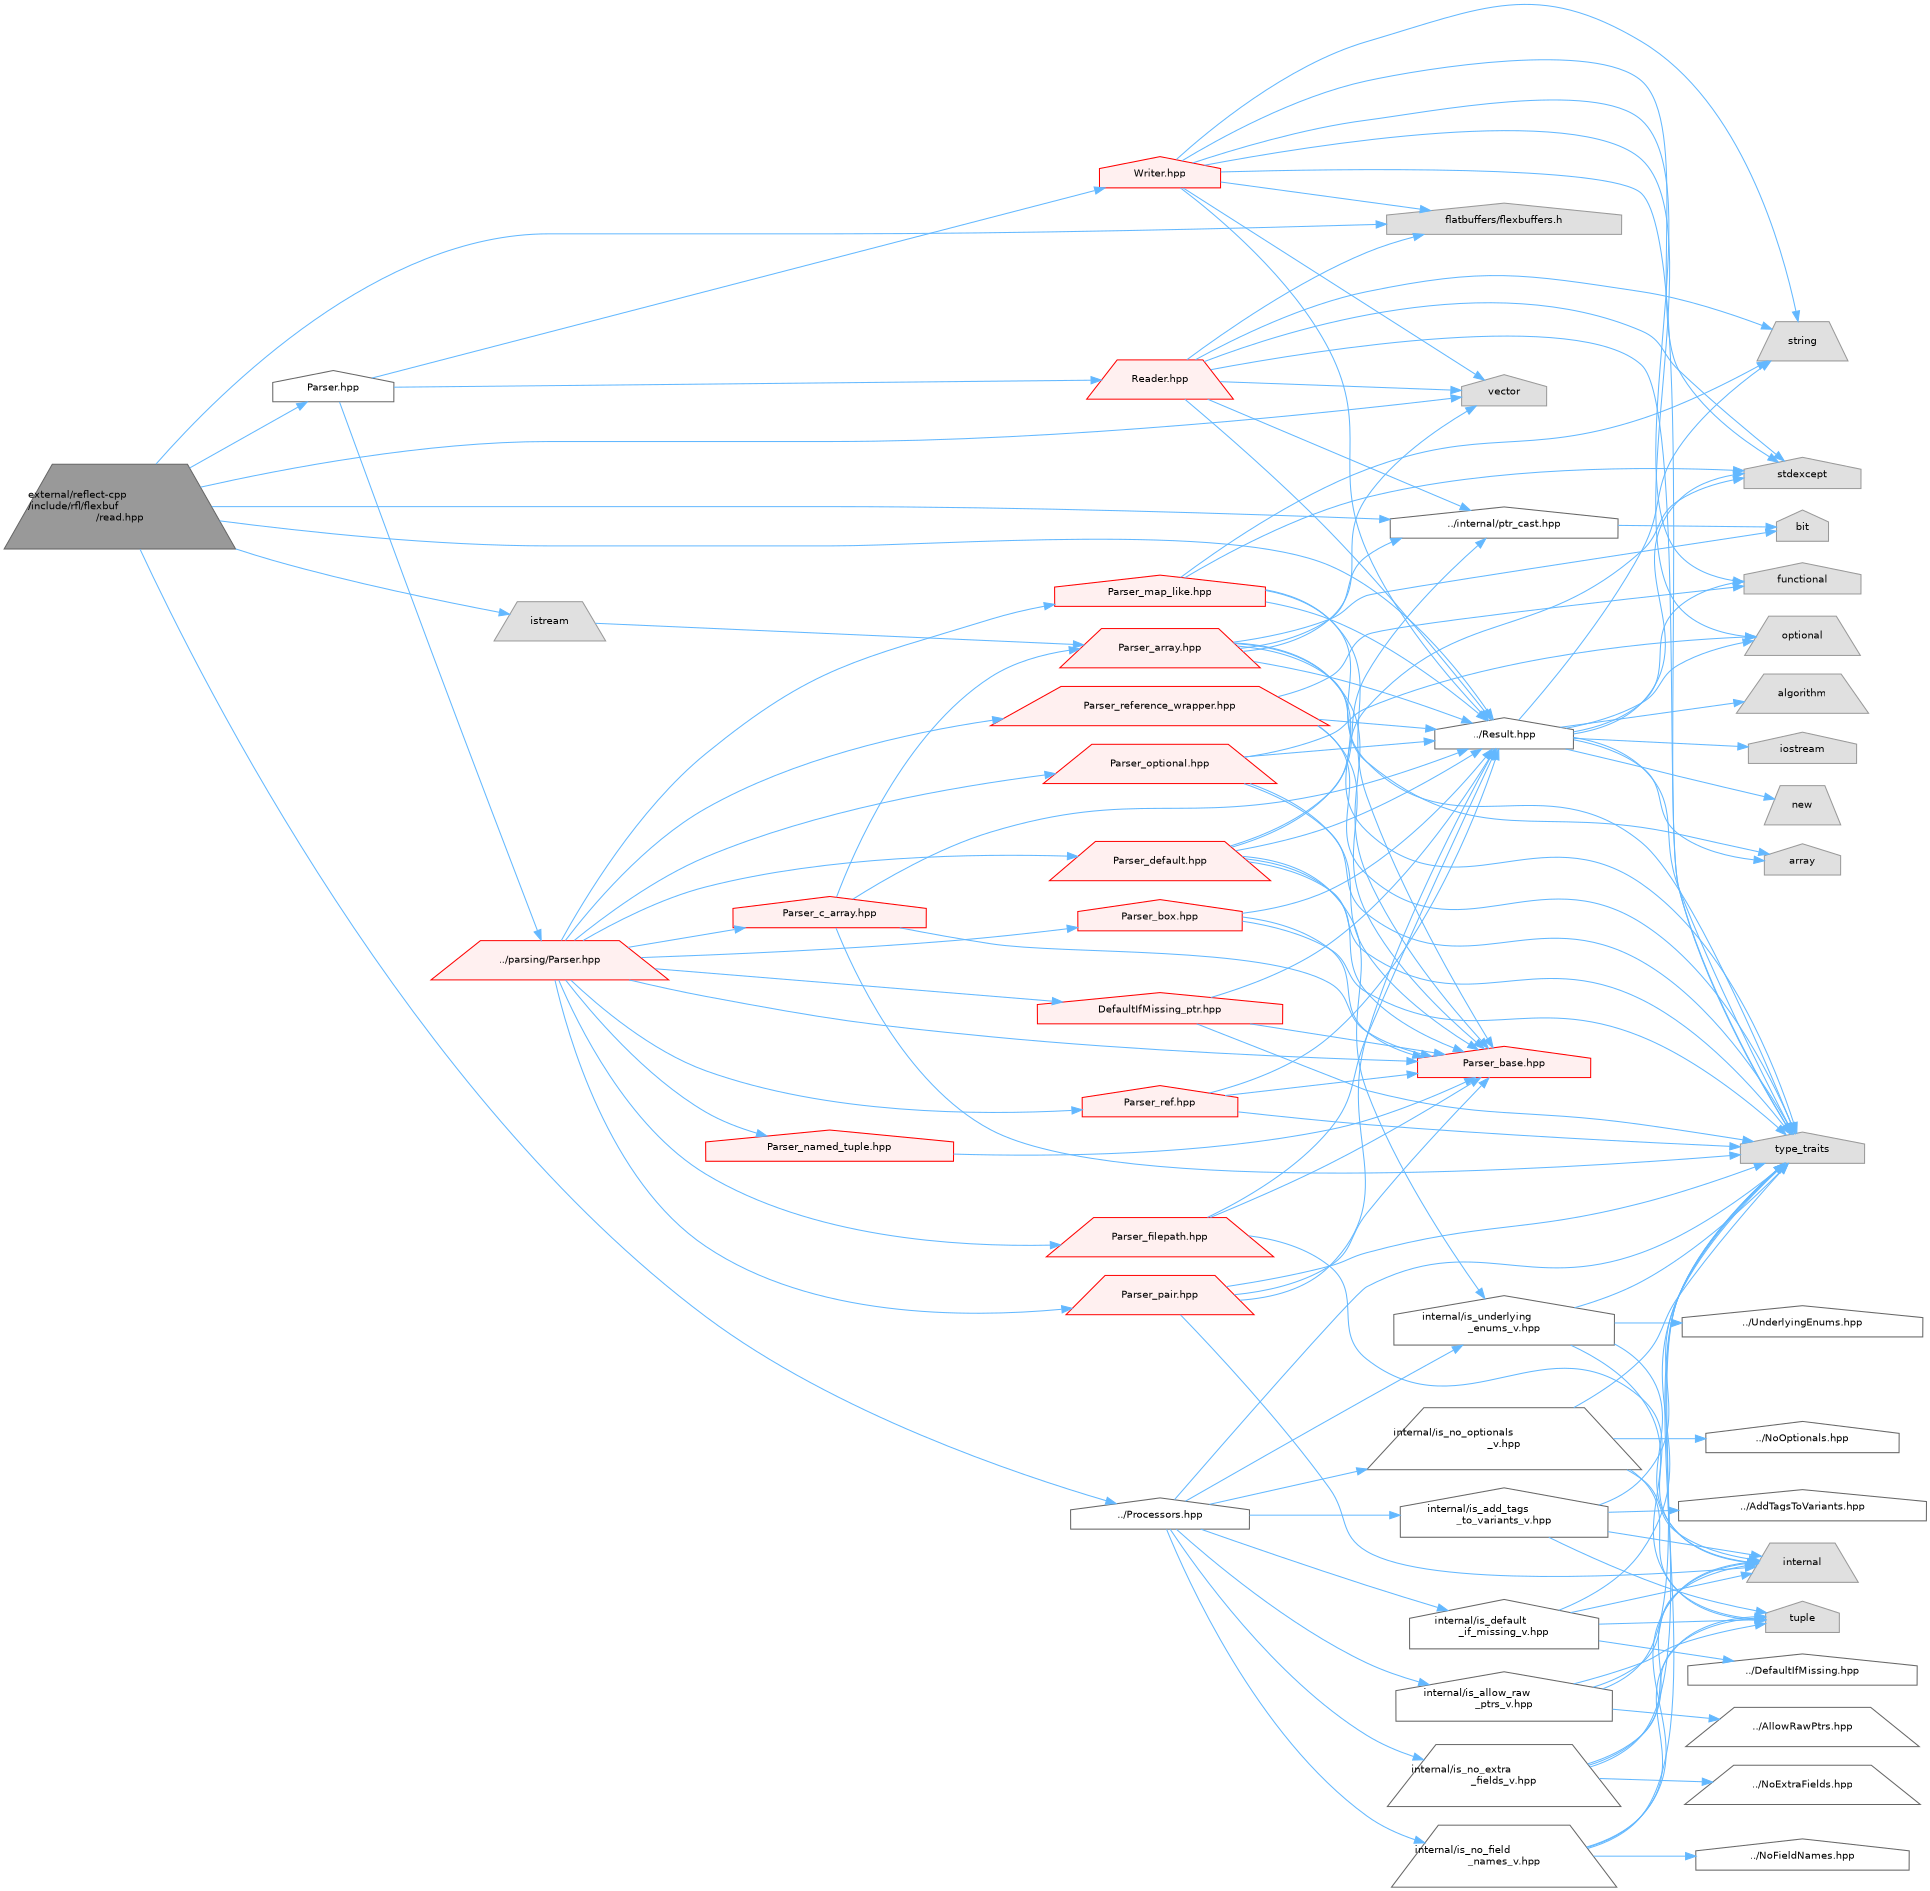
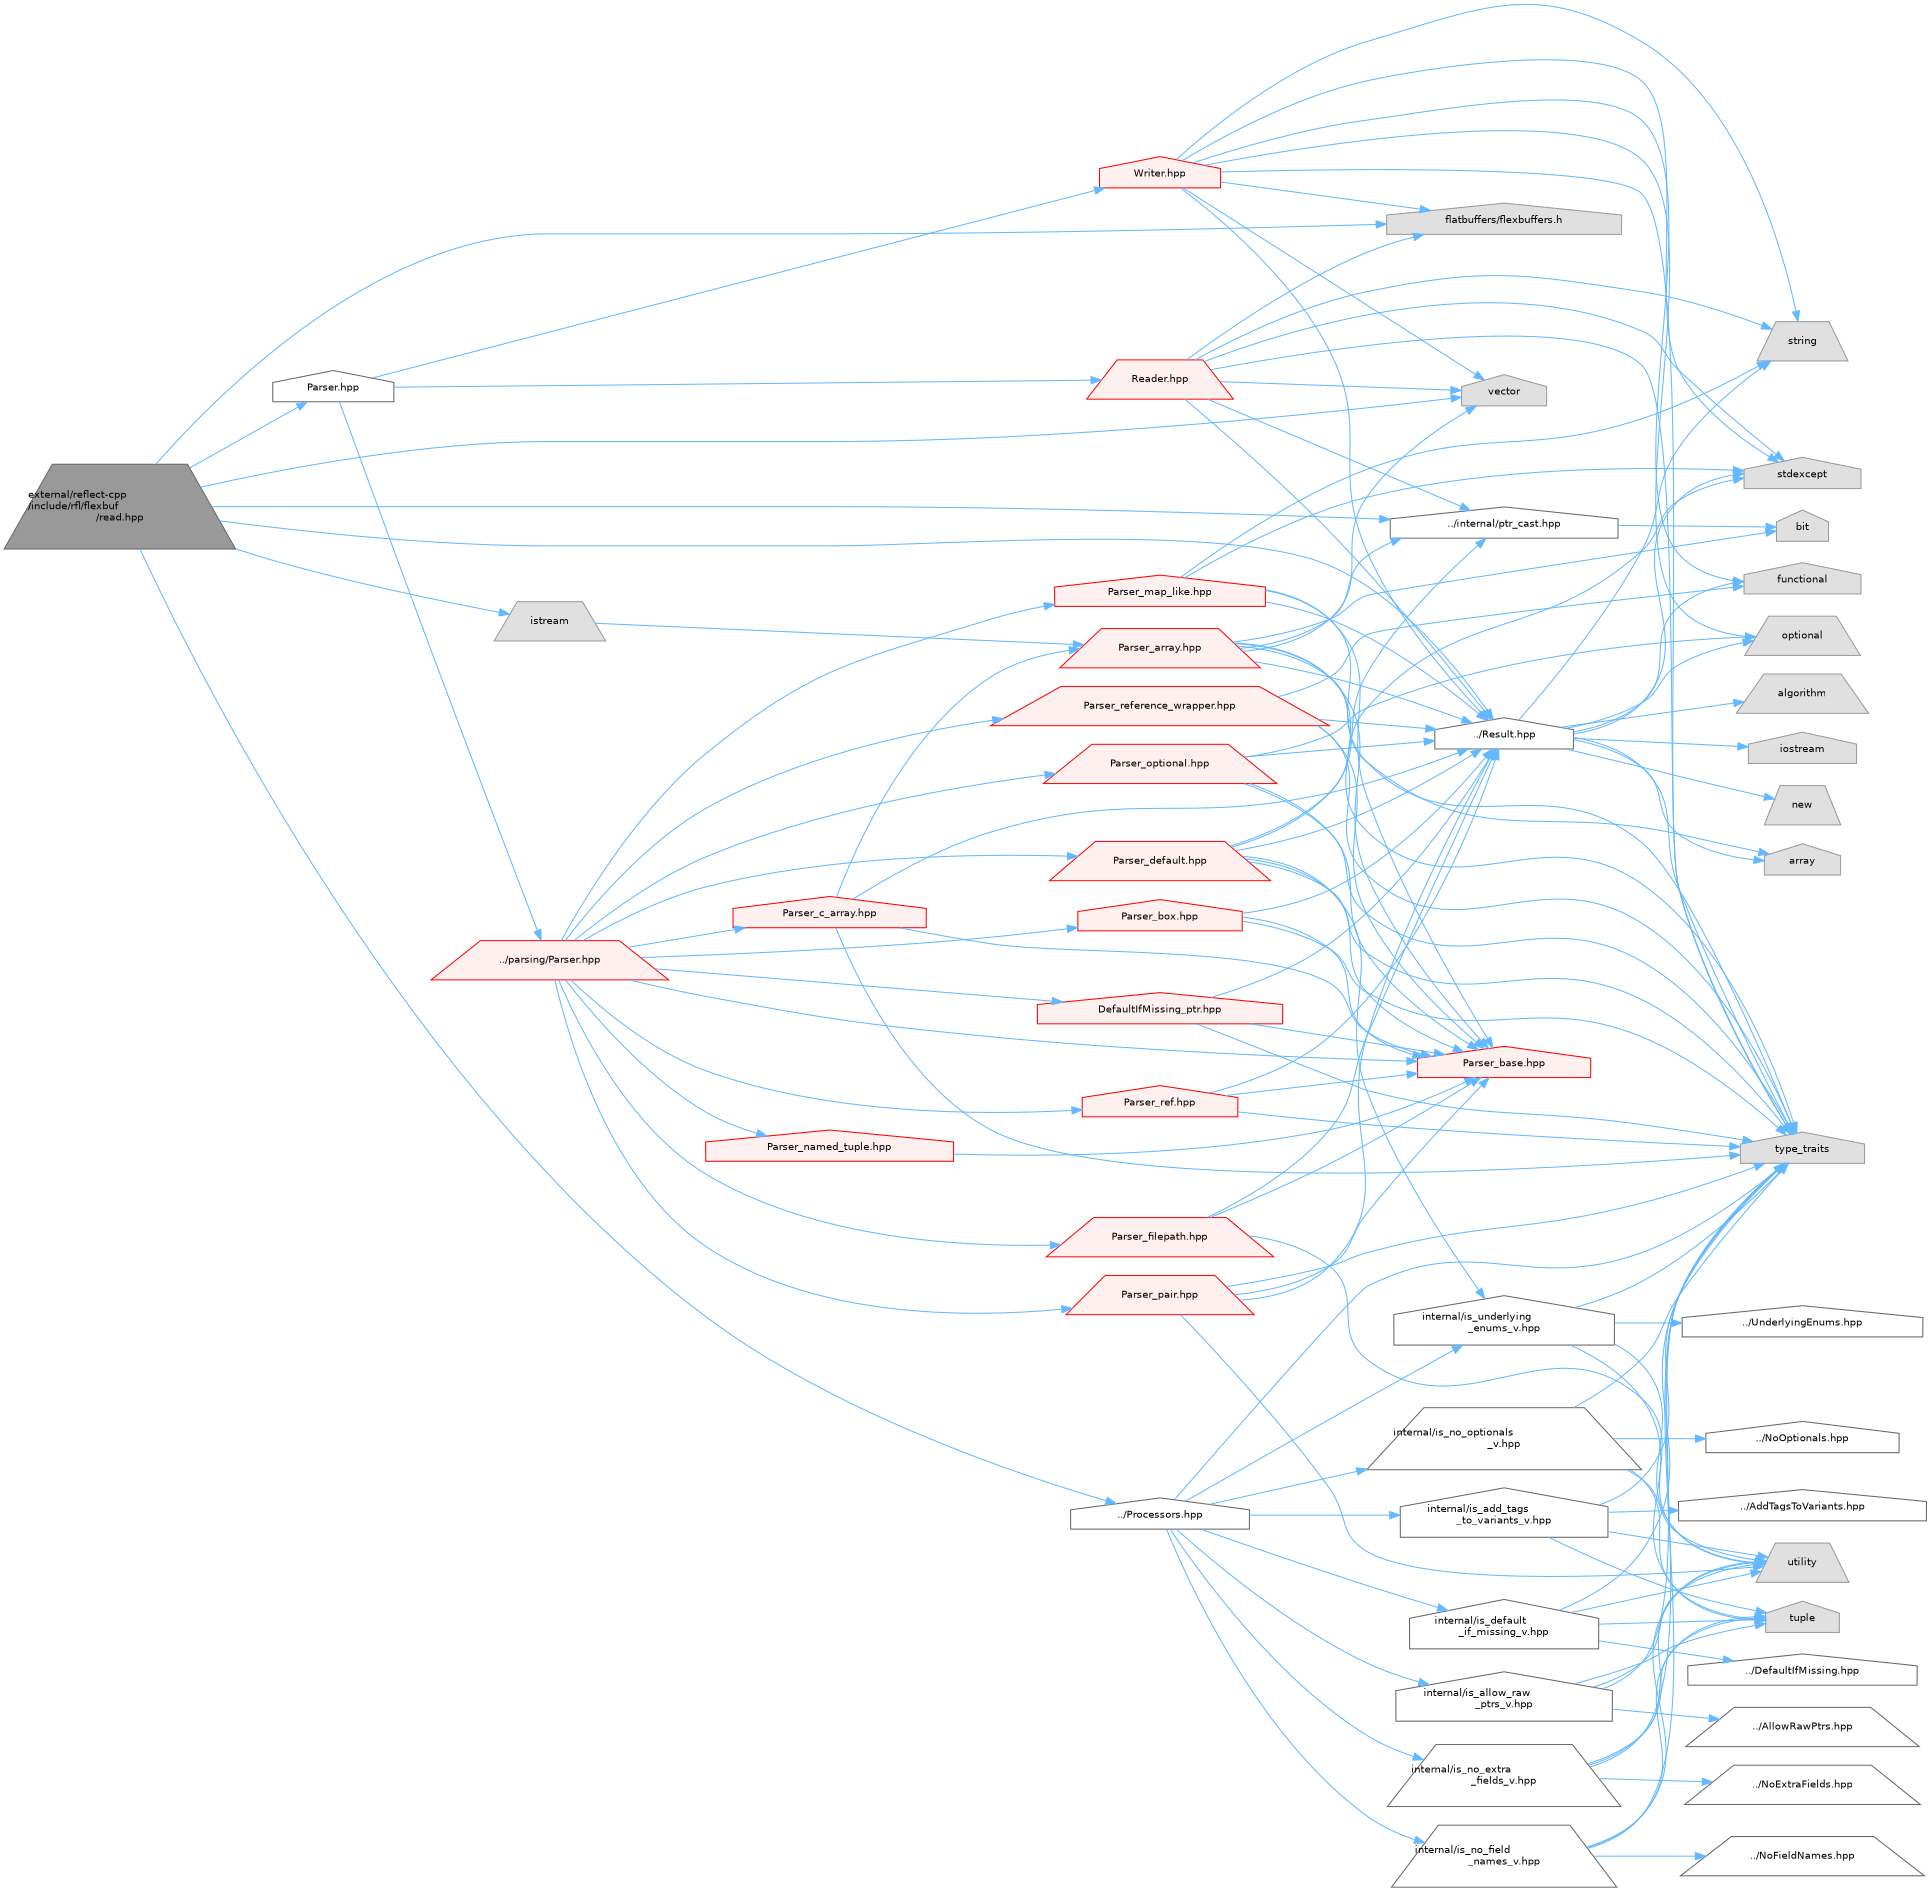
(1802, 1563) -> (1802, 1563)
(1802, 1856) -> (1802, 1856)
